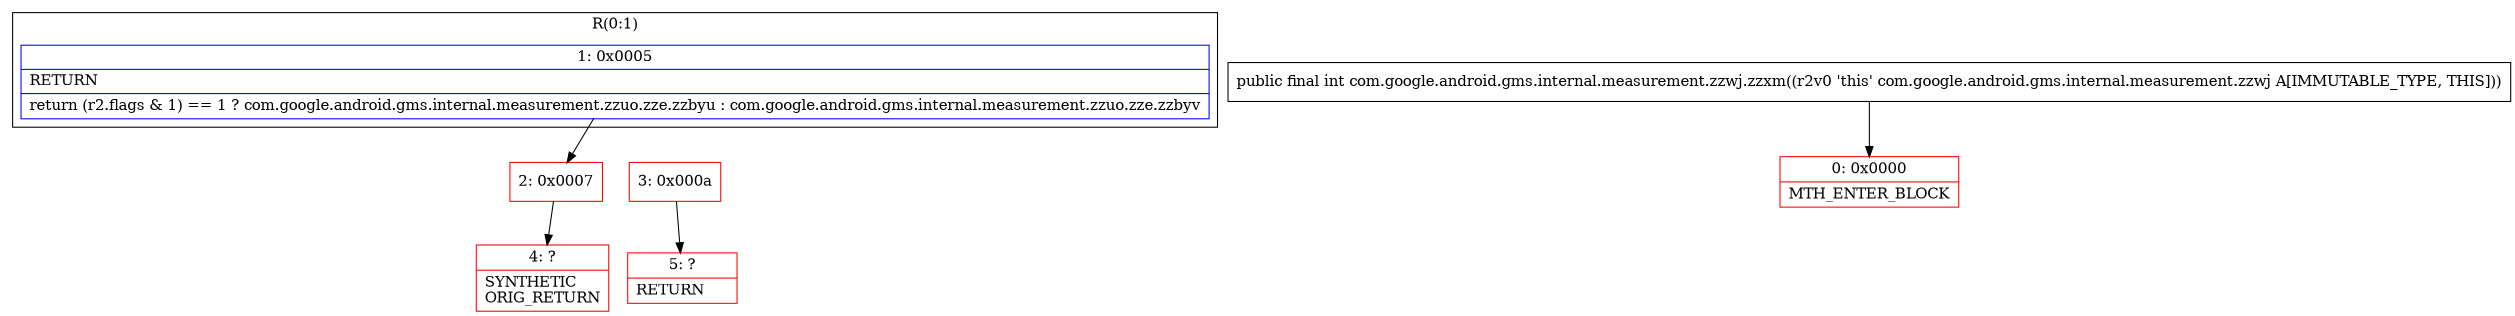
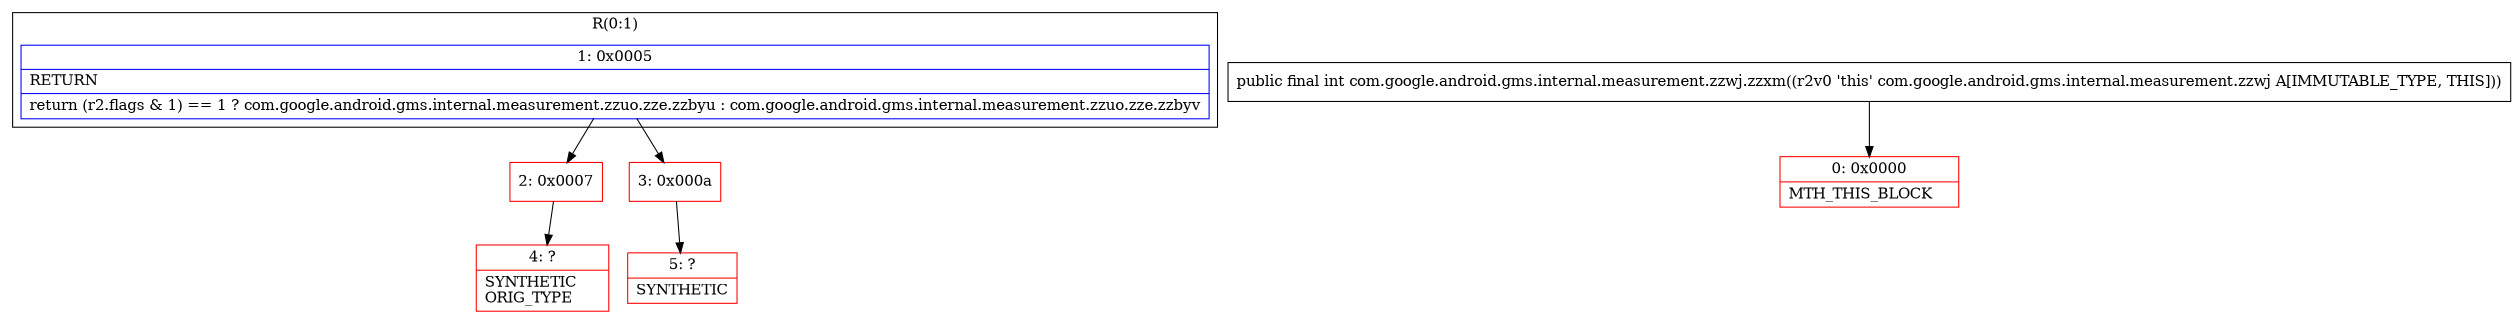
none -> (648, 136)
(1869, 194) -> (1860, 194)
(670, 290) -> (682, 290)
(543, 298) -> (529, 298)
